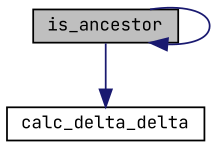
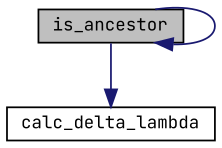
(106, 124) -> (111, 124)
